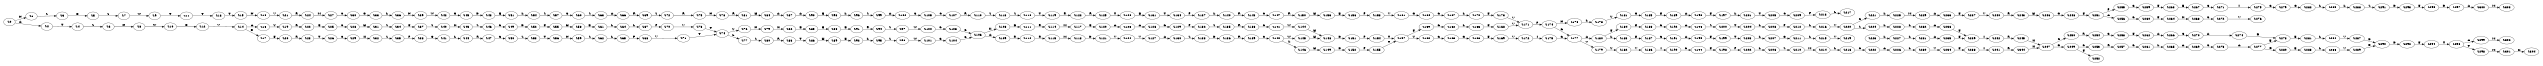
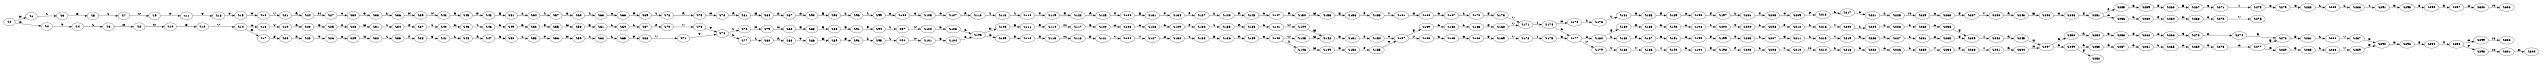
(1859, 22) -> (1859, 14)
(1537, 23) -> (1537, 23)
none -> (1859, 38)
